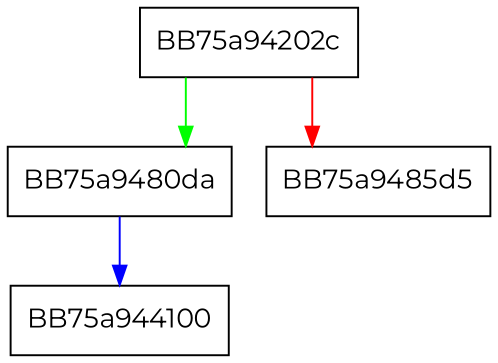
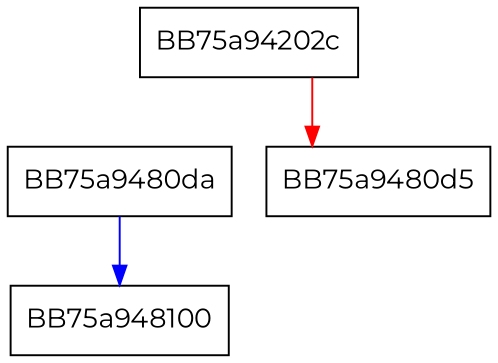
(186, 102) -> none
(378, 181) -> (378, 181)
(120, 320) -> (120, 320)
